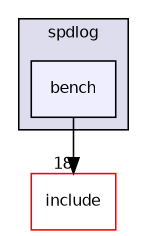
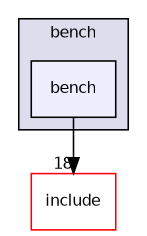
(74, 34) -> (74, 34)
